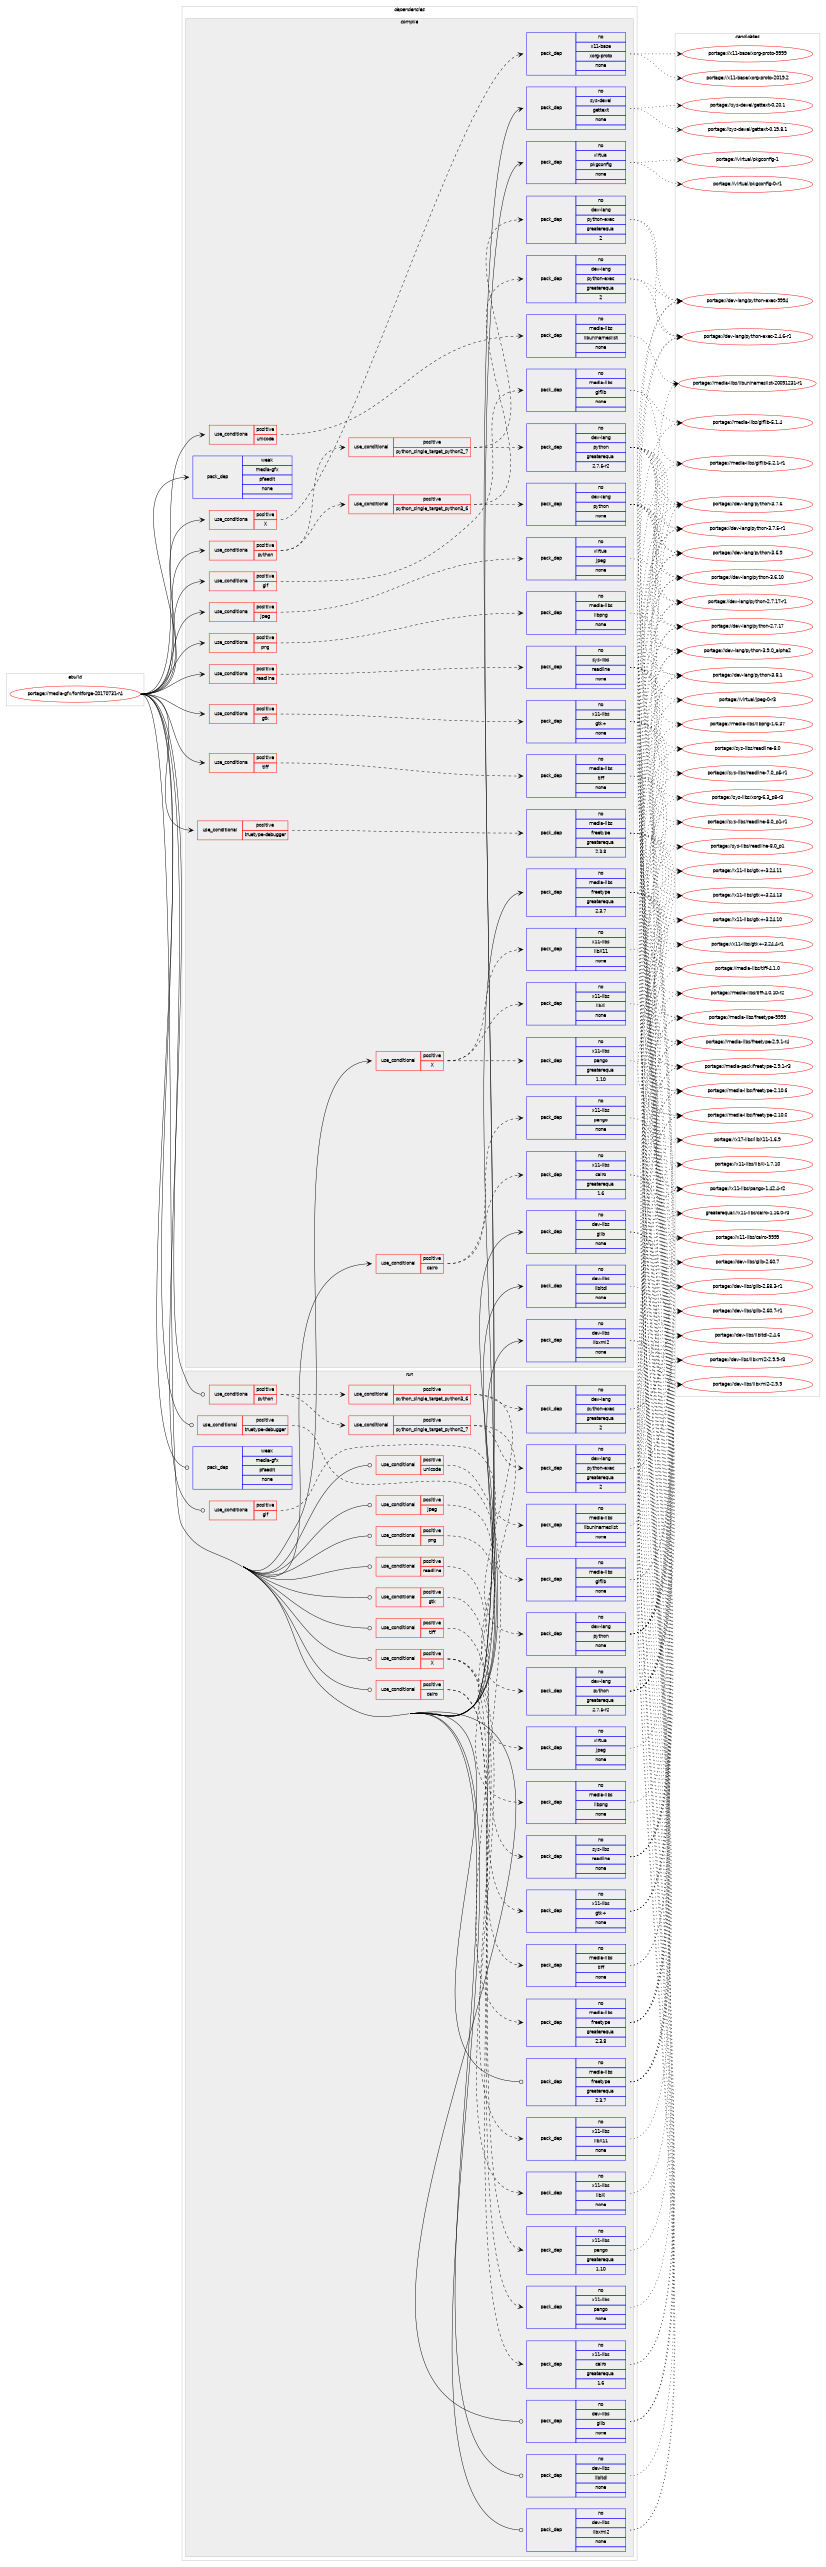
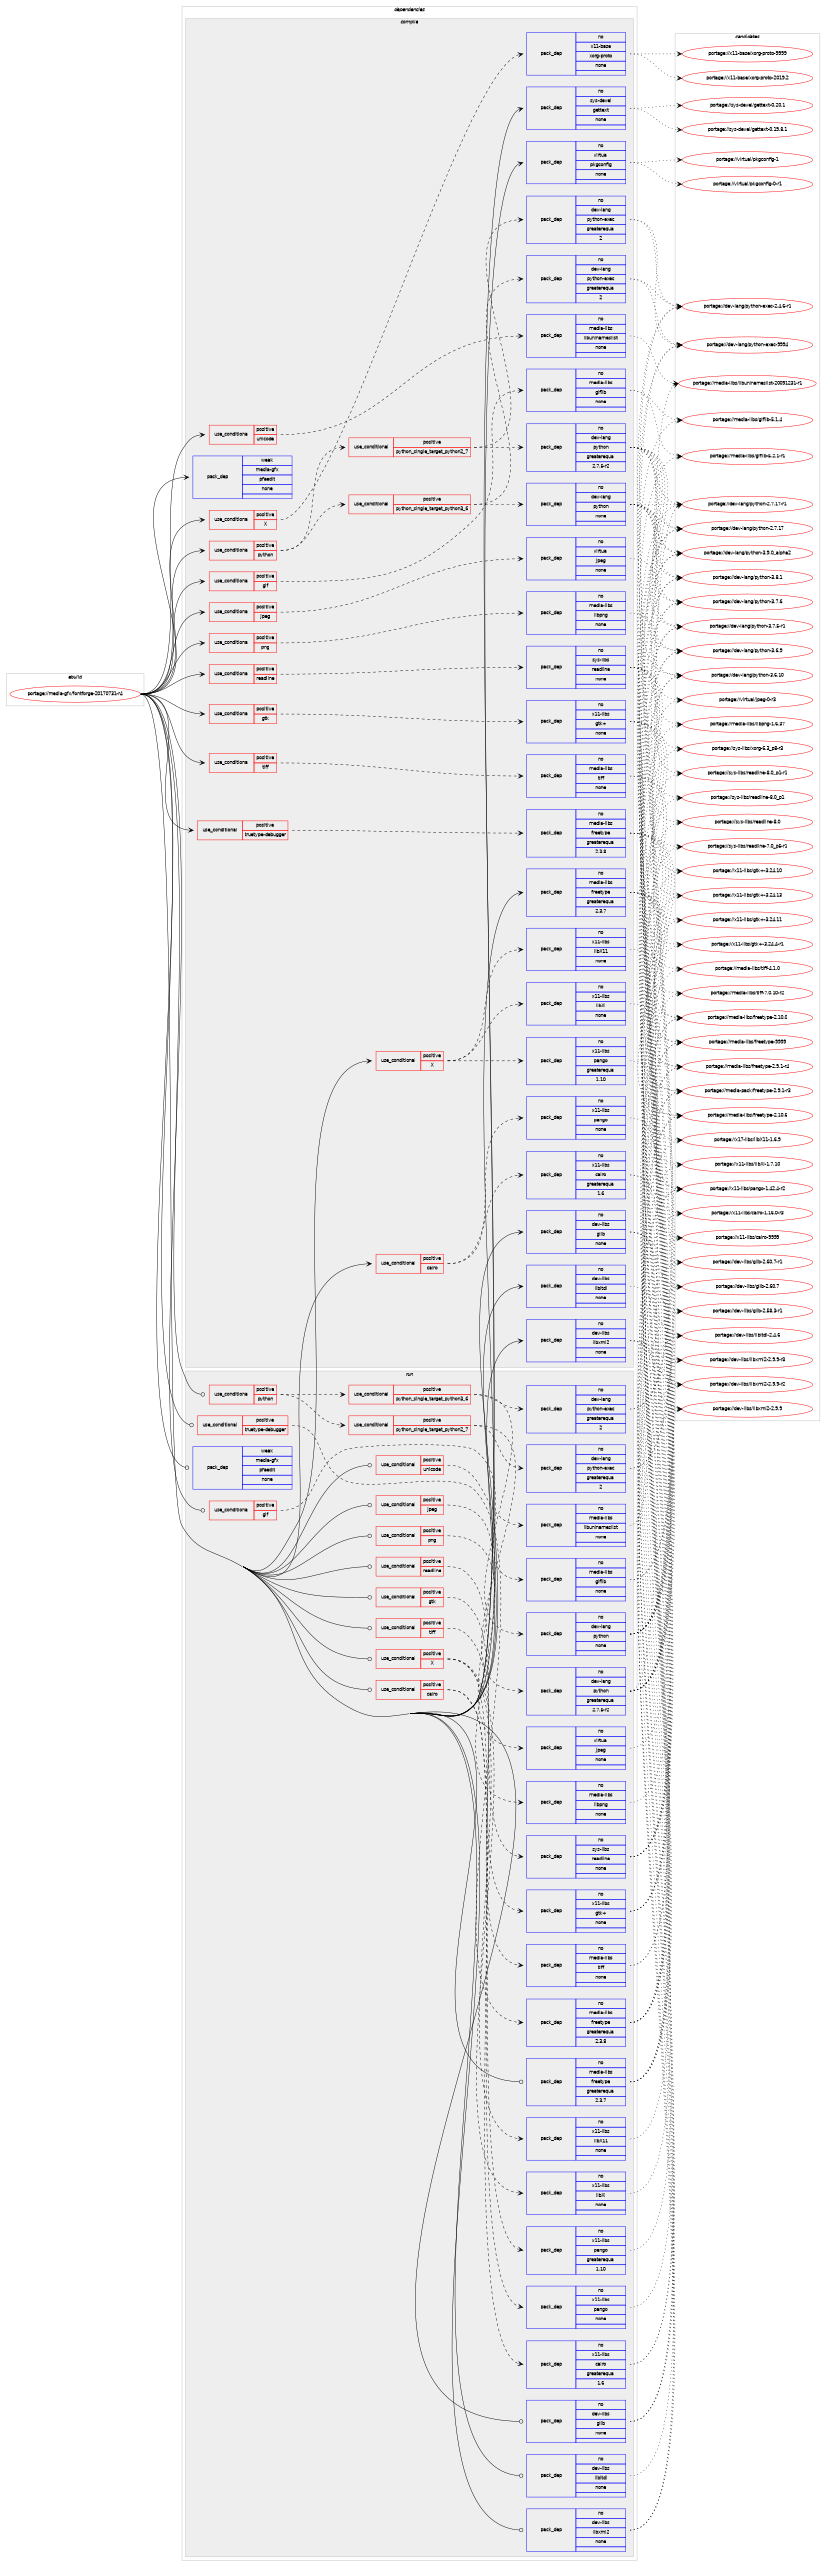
(747, 993) -> (747, 993)
(747, 1213) -> (747, 1213)
none -> (747, 1385)
